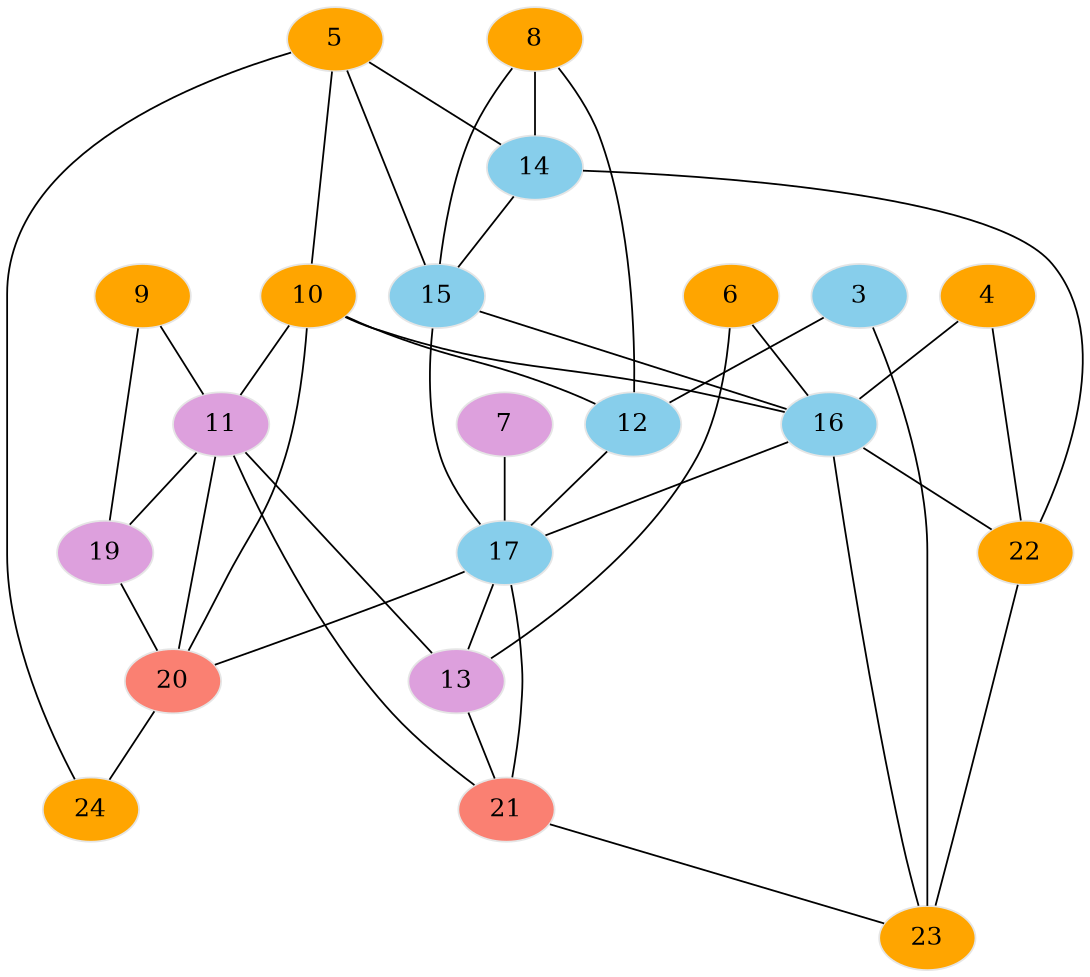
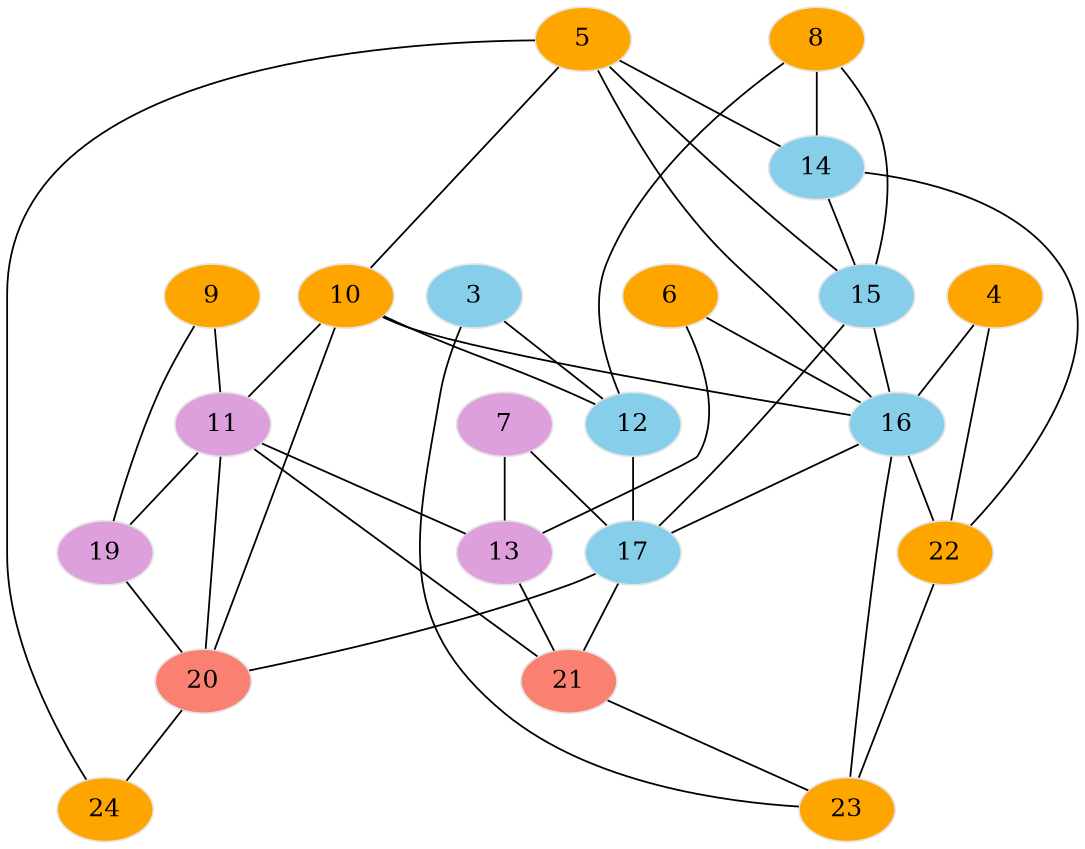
none -> (718, 247)
(481, 617) -> (505, 489)
